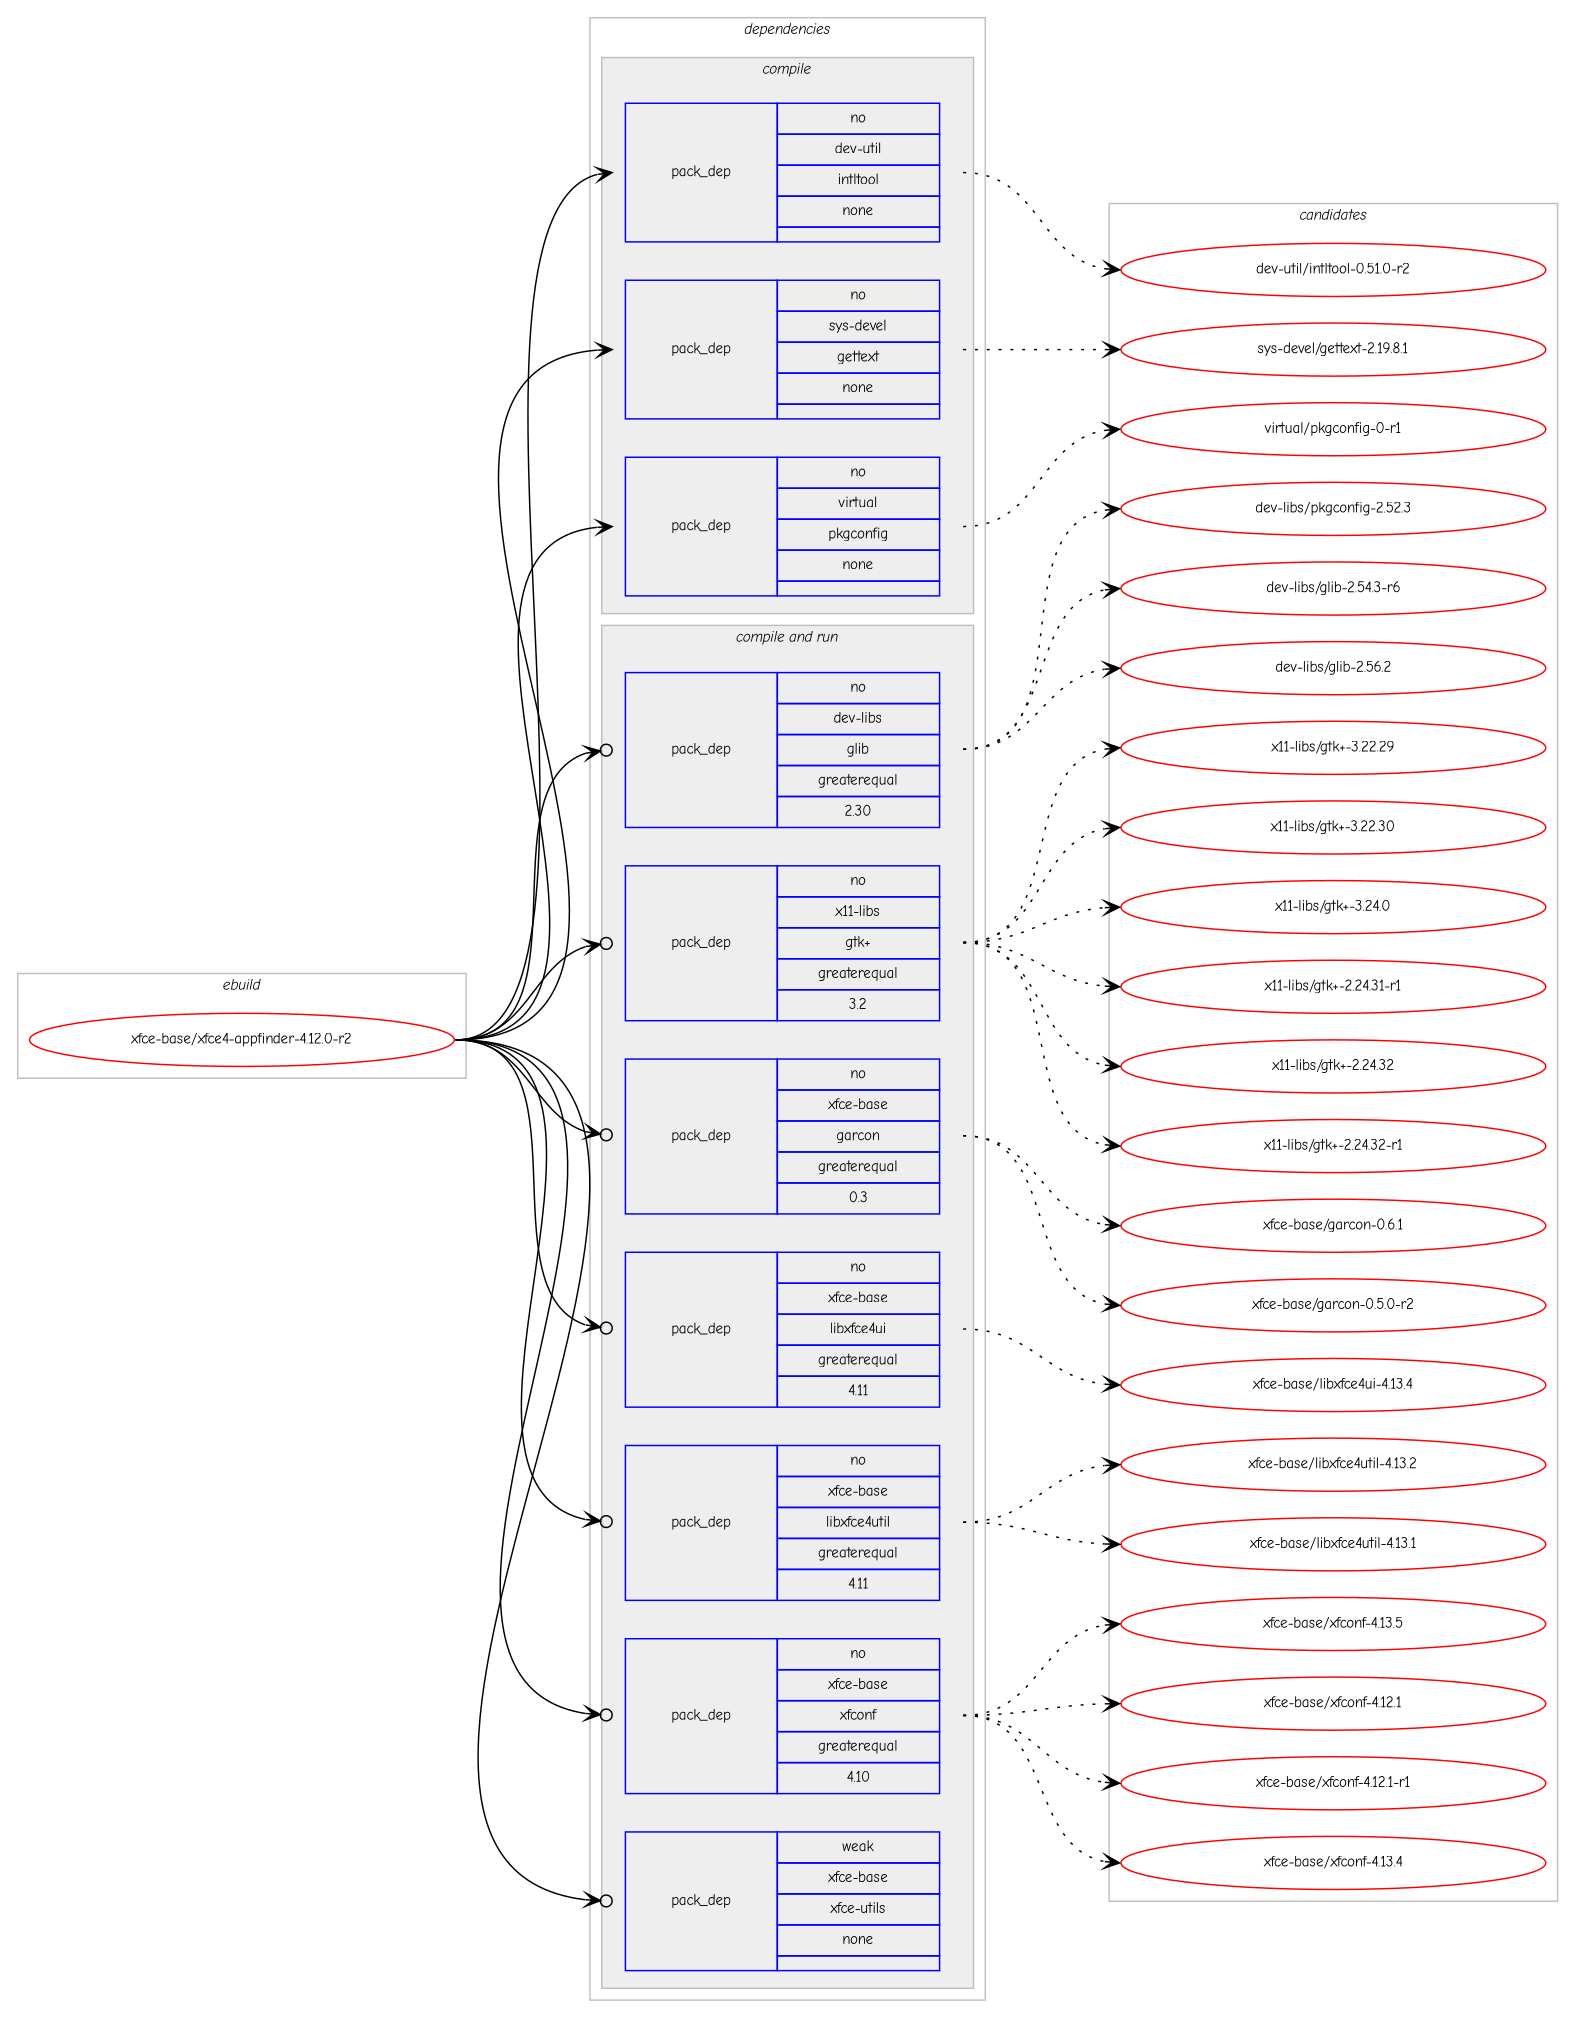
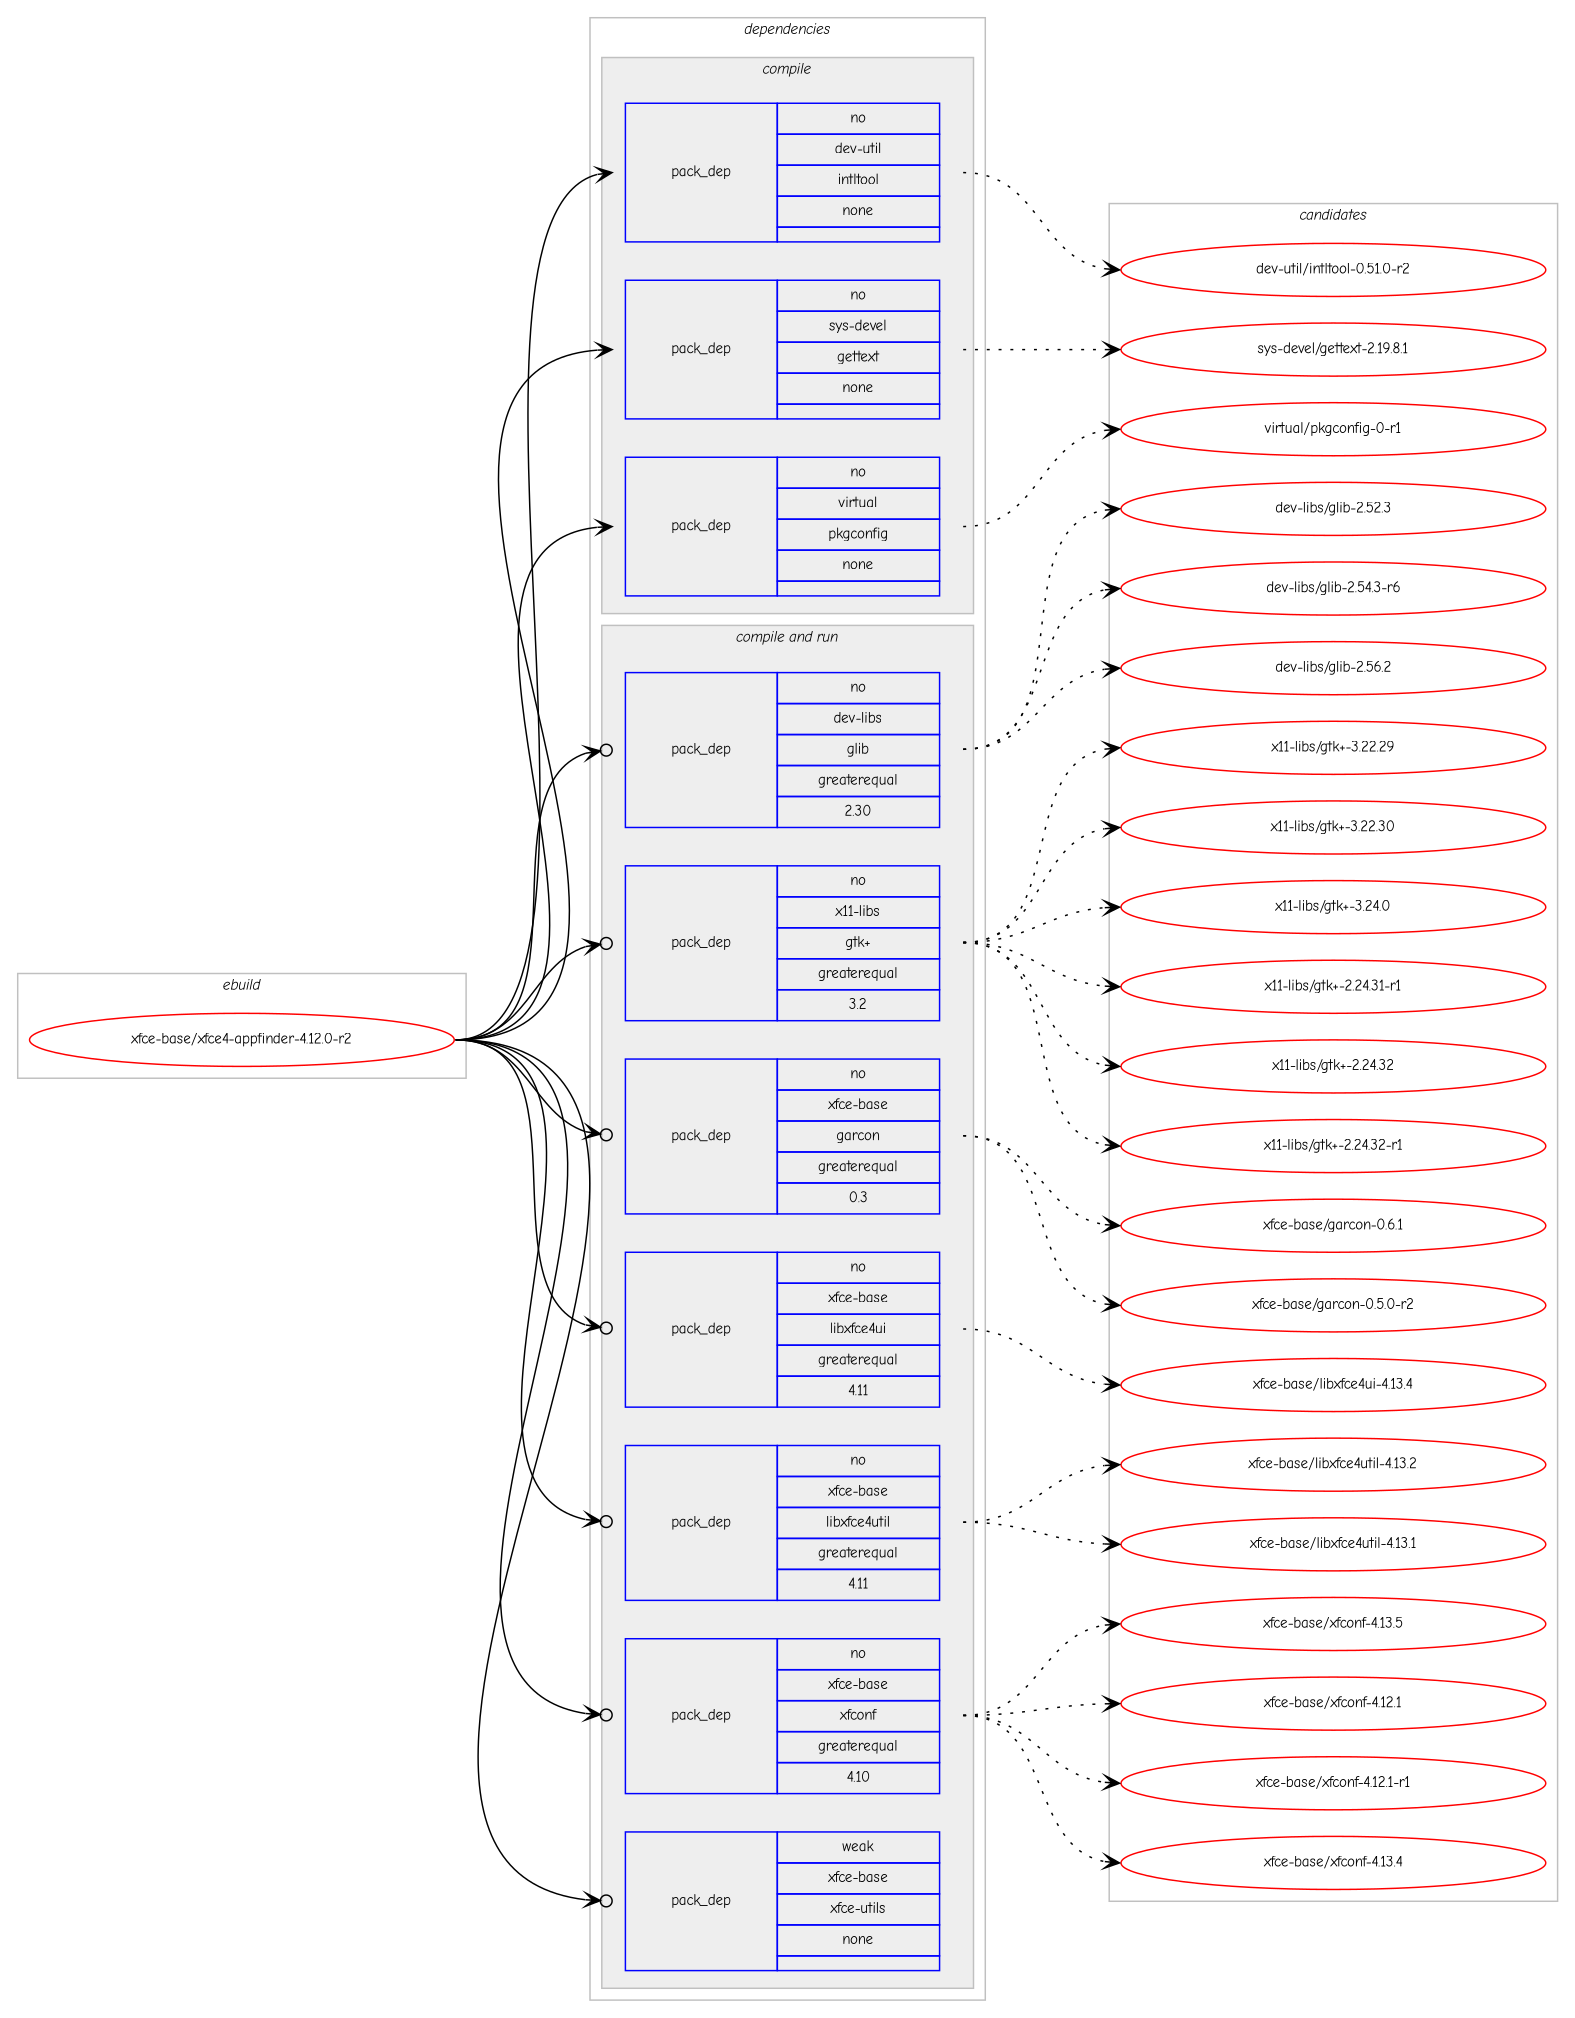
(1333, 509) -> (1333, 509)
